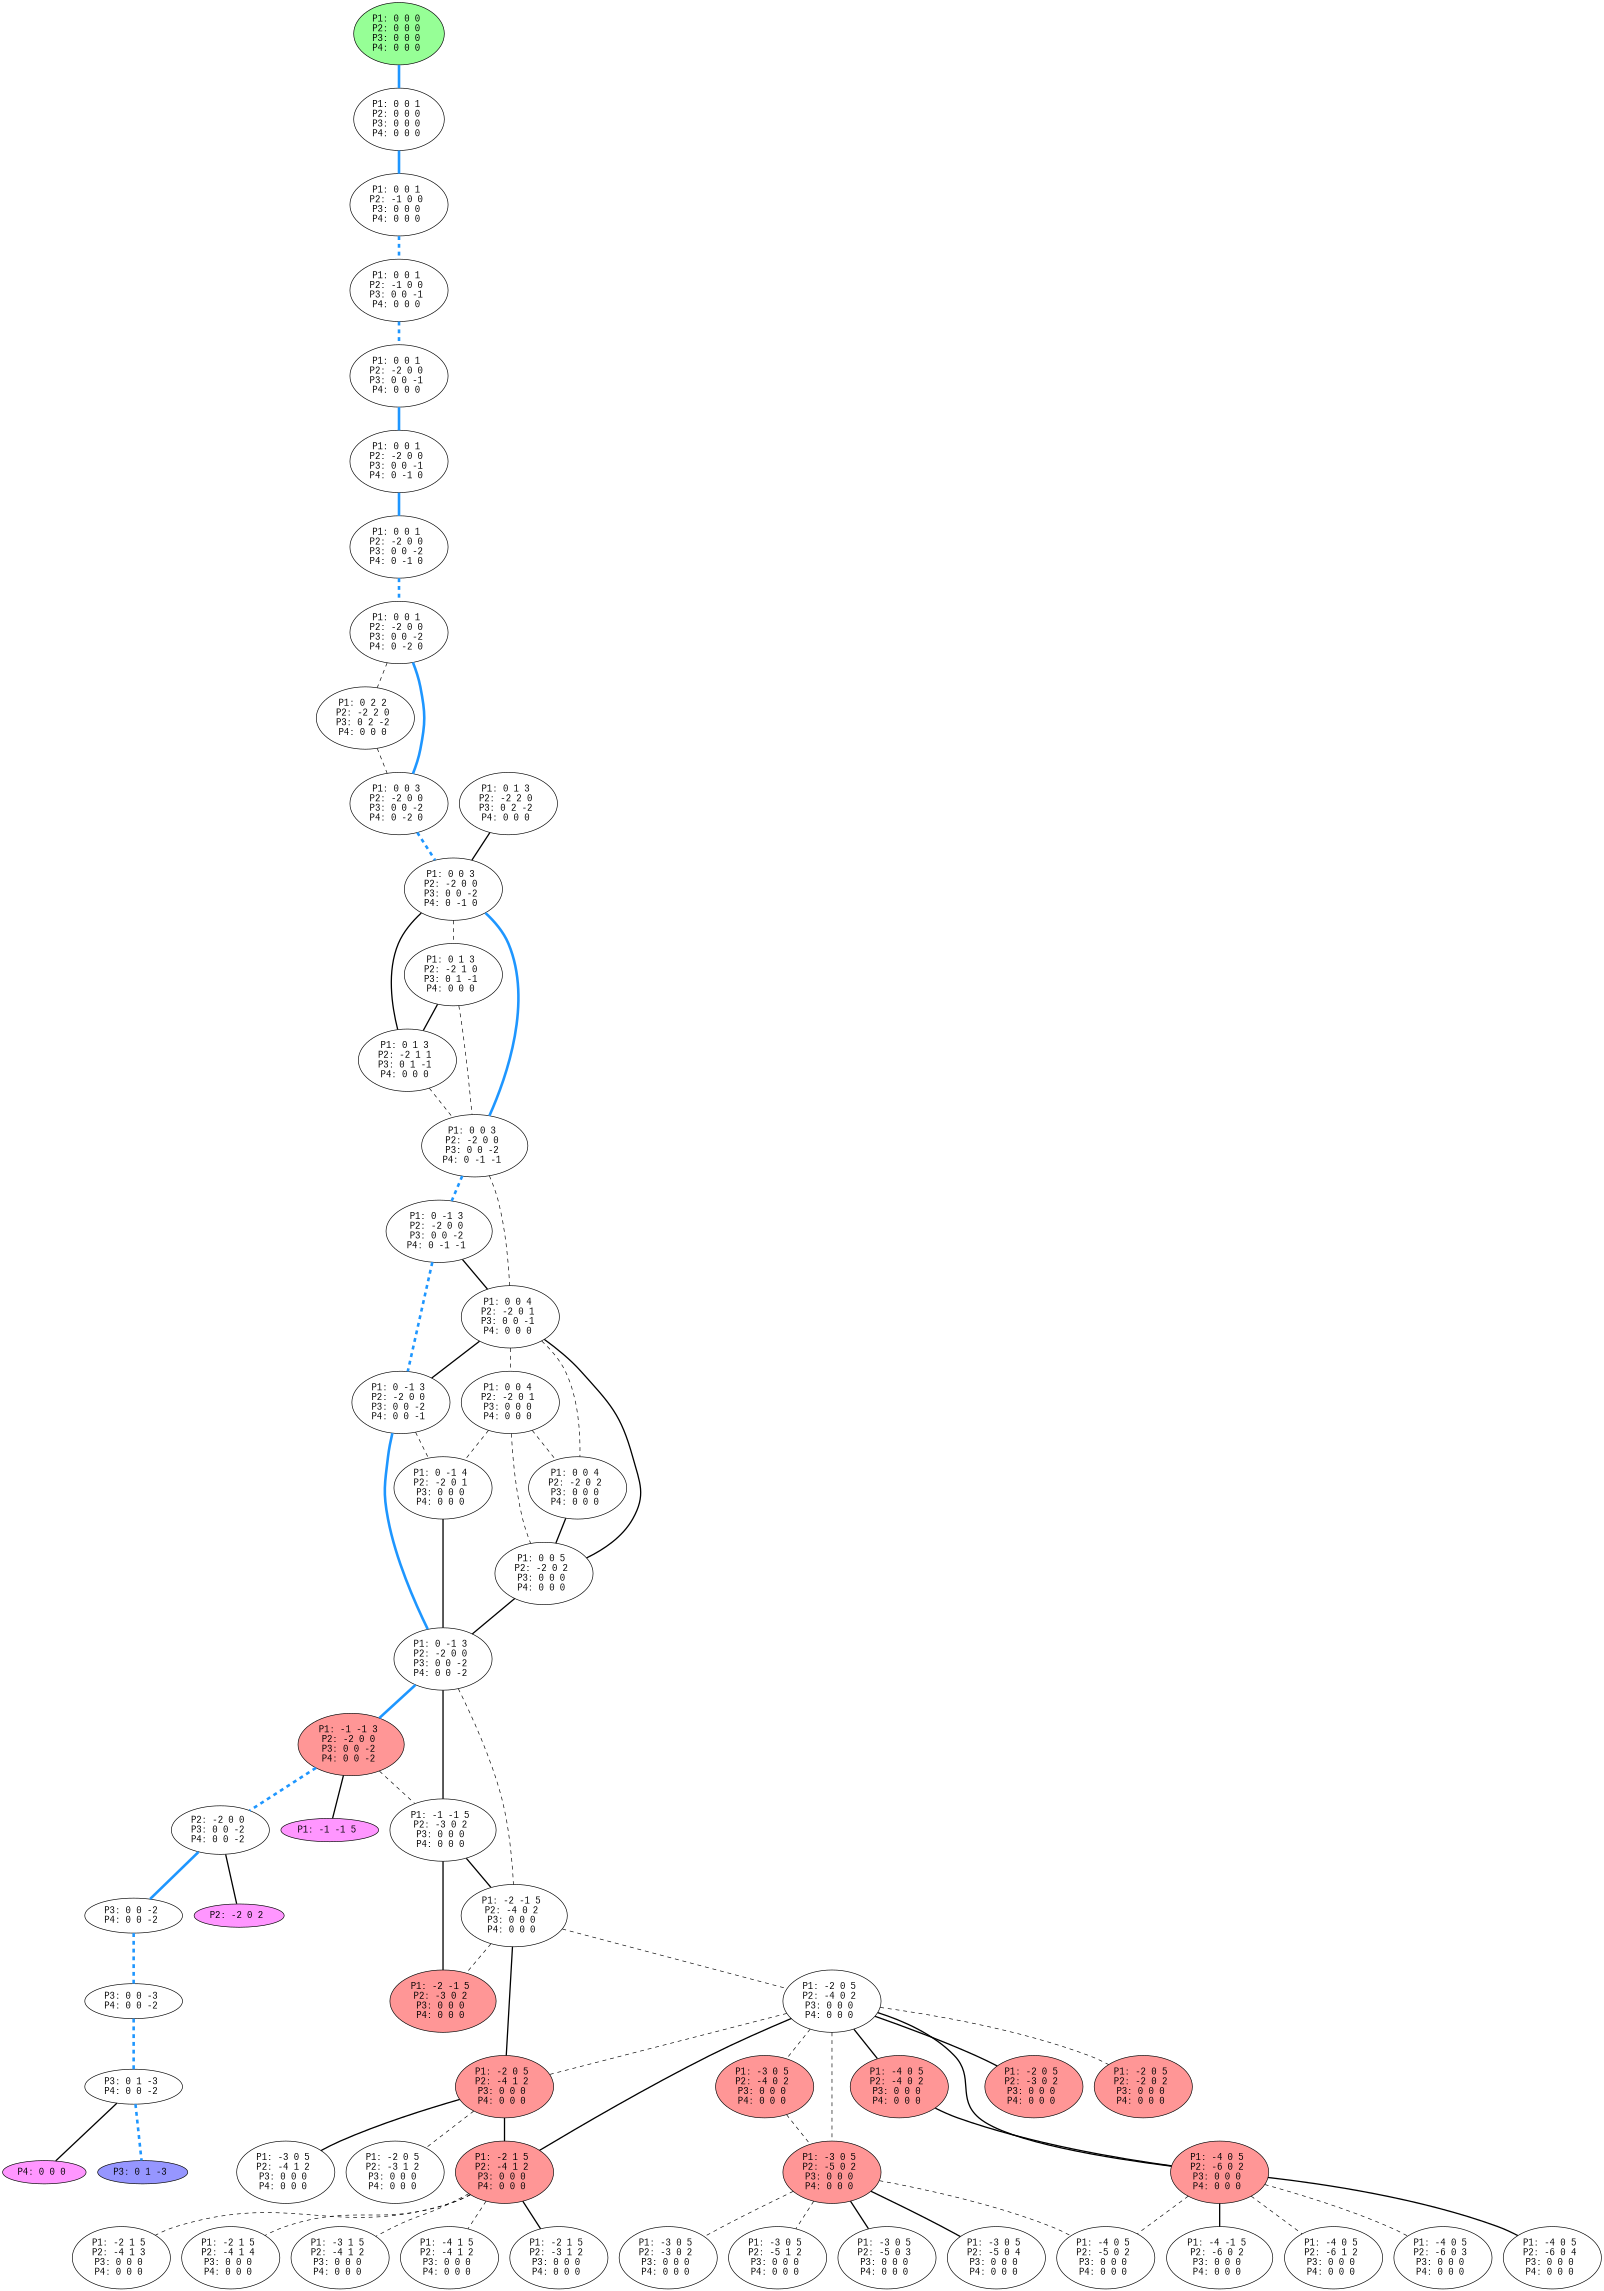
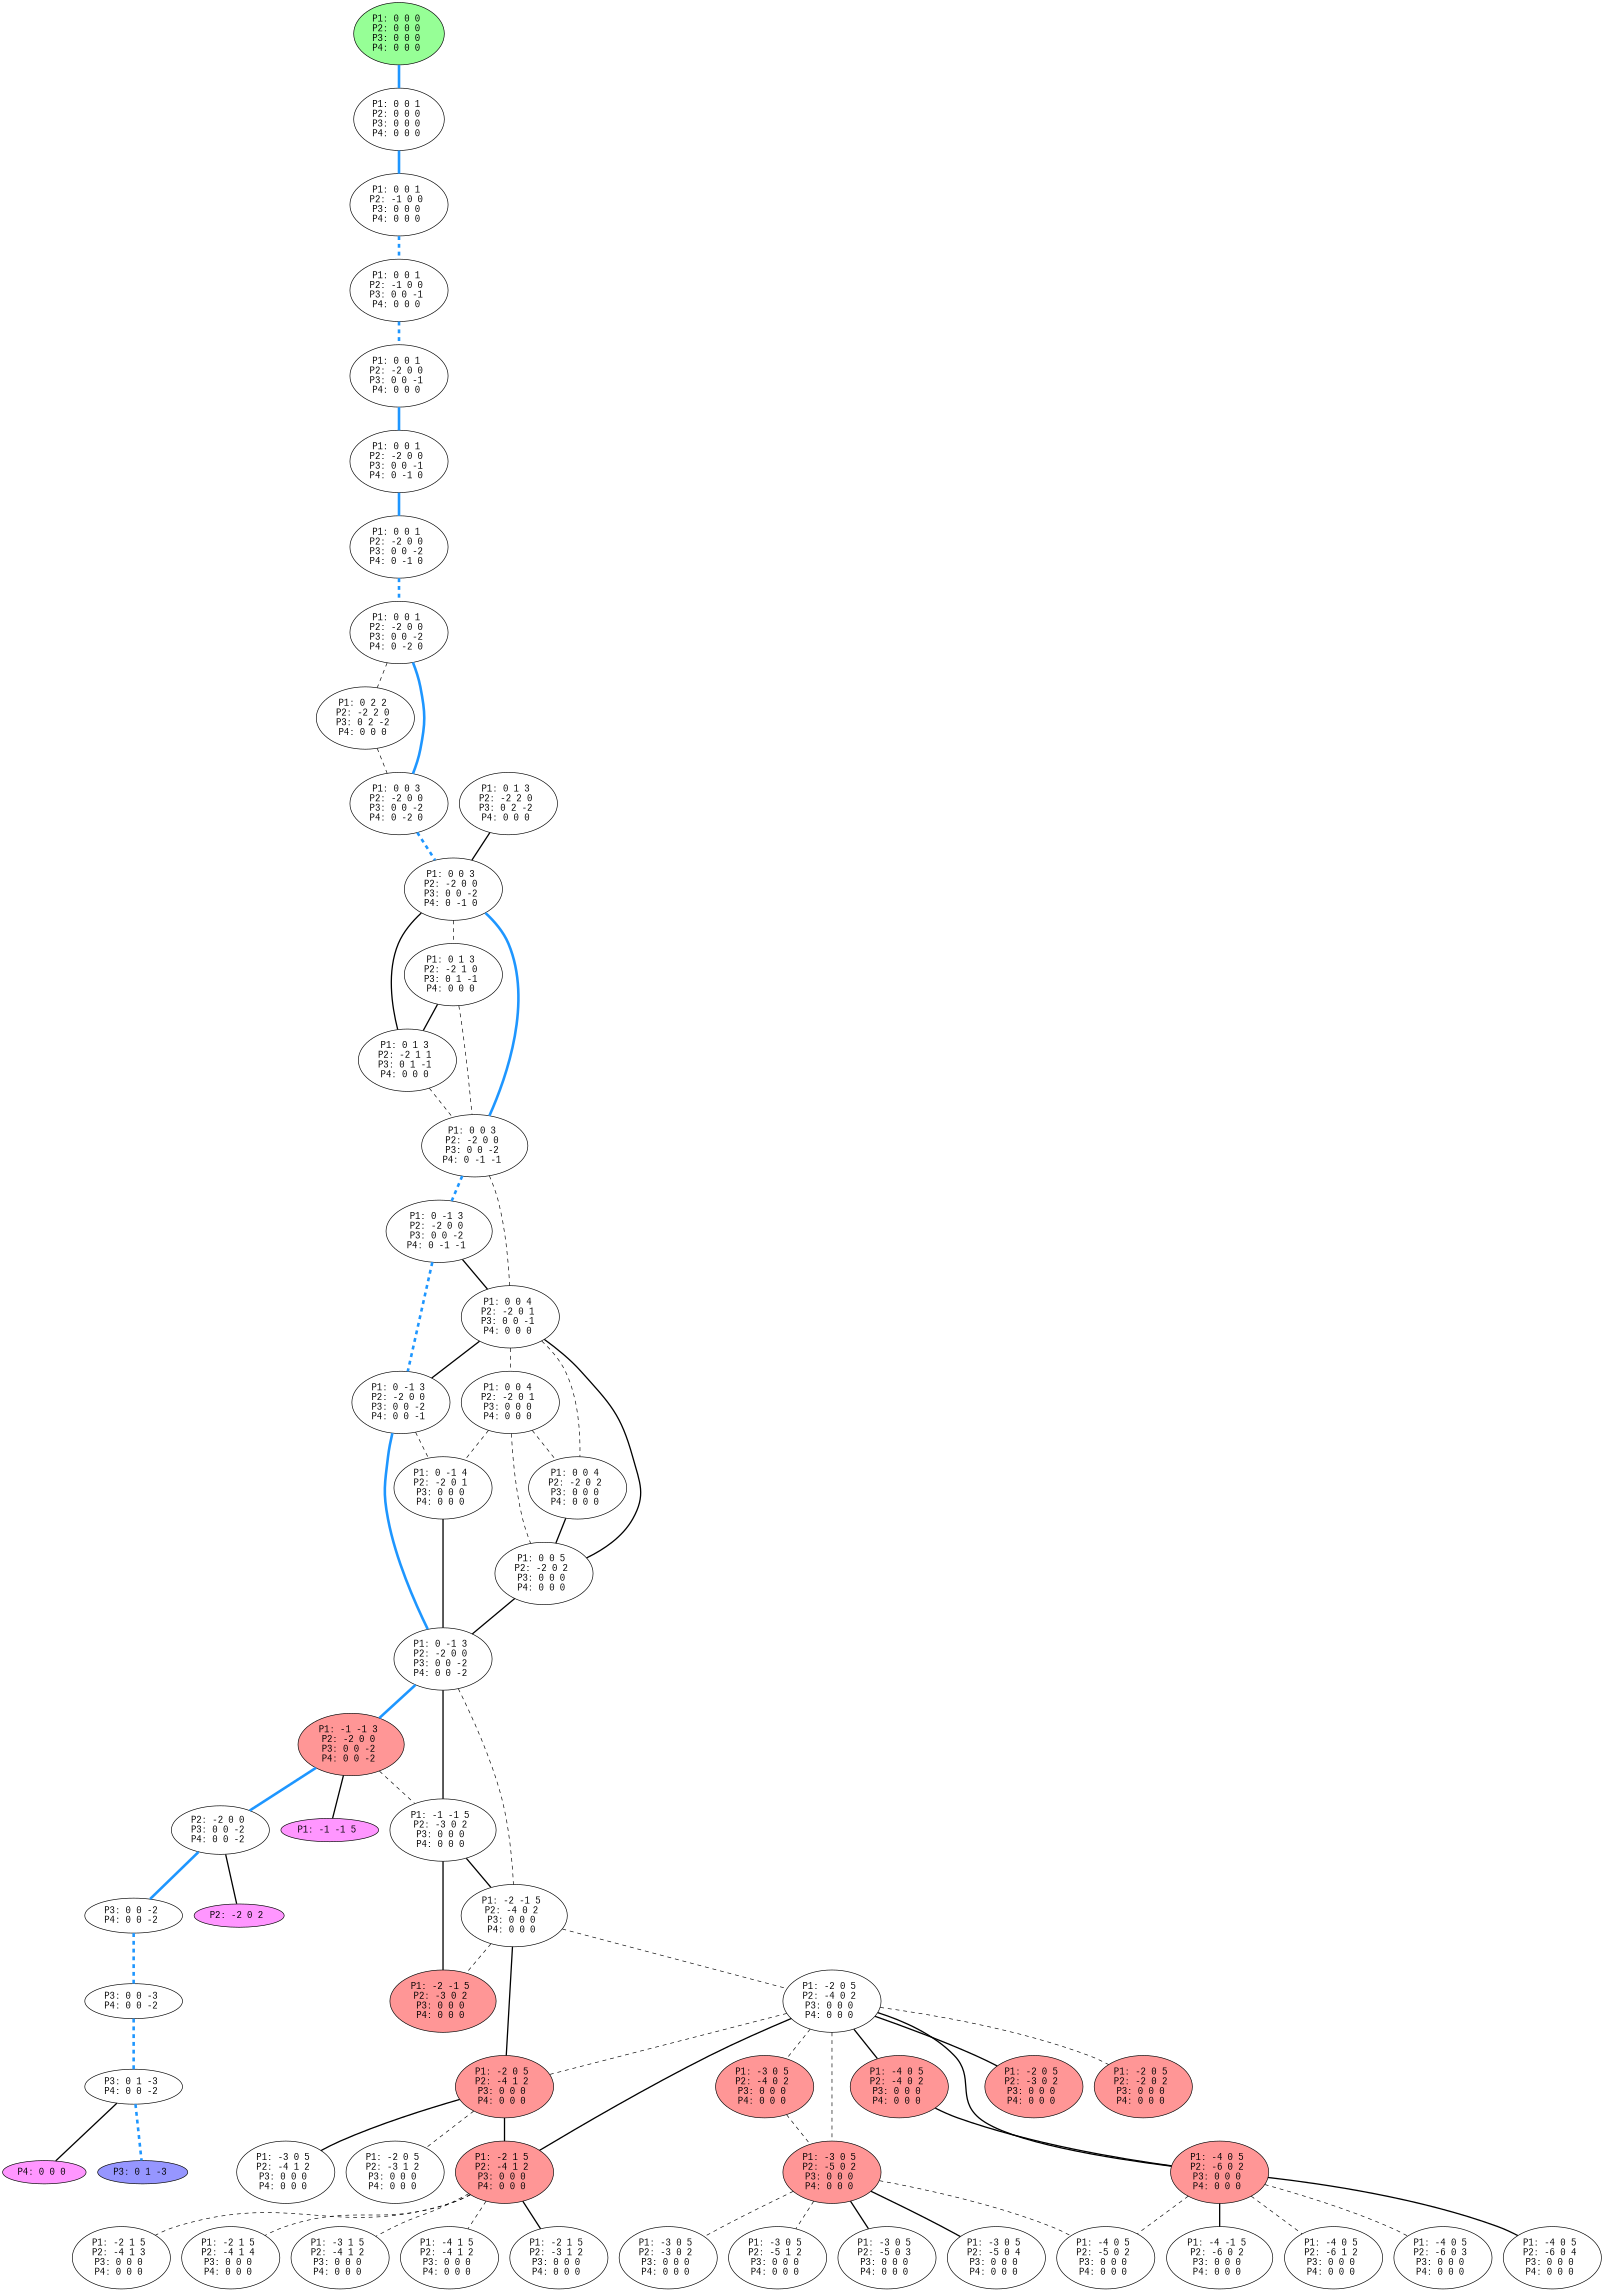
(283, 1789) -> (283, 1789)
